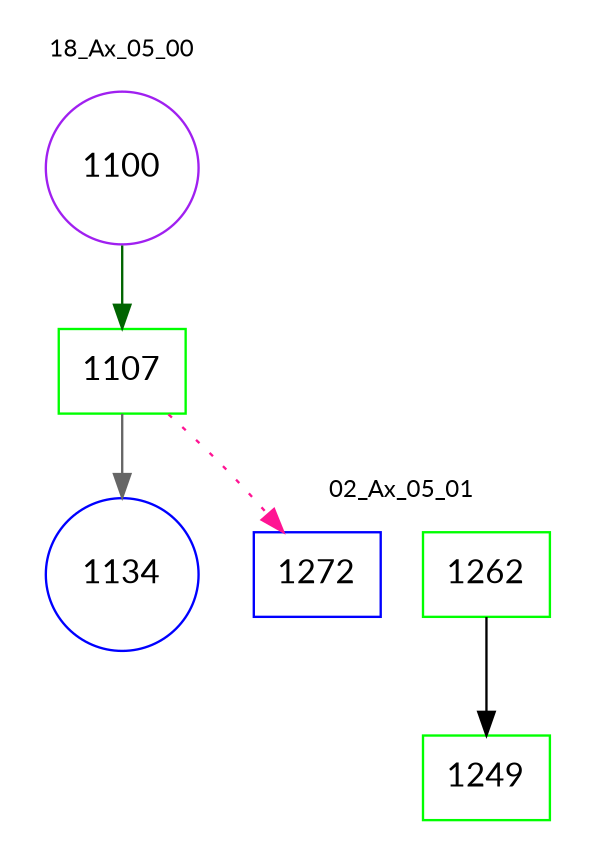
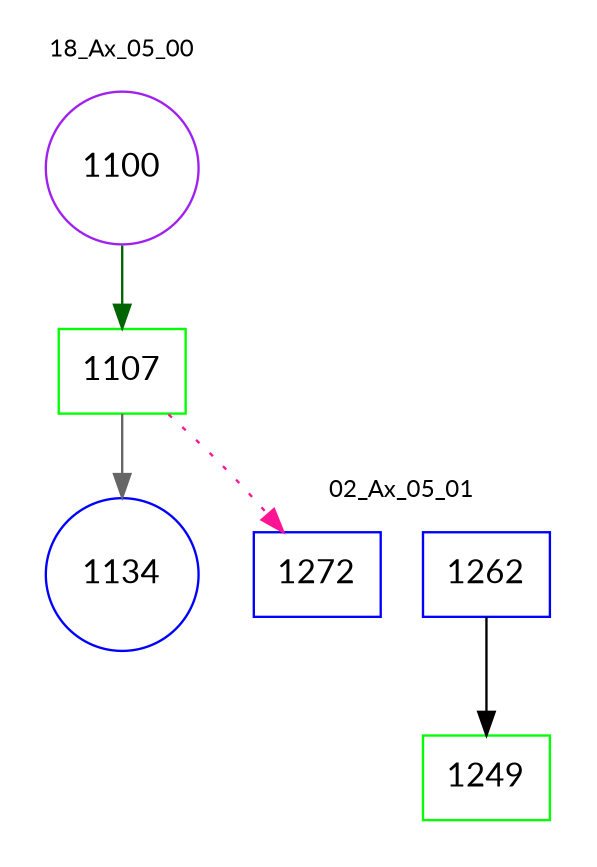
(486, 575) -> (486, 575)
